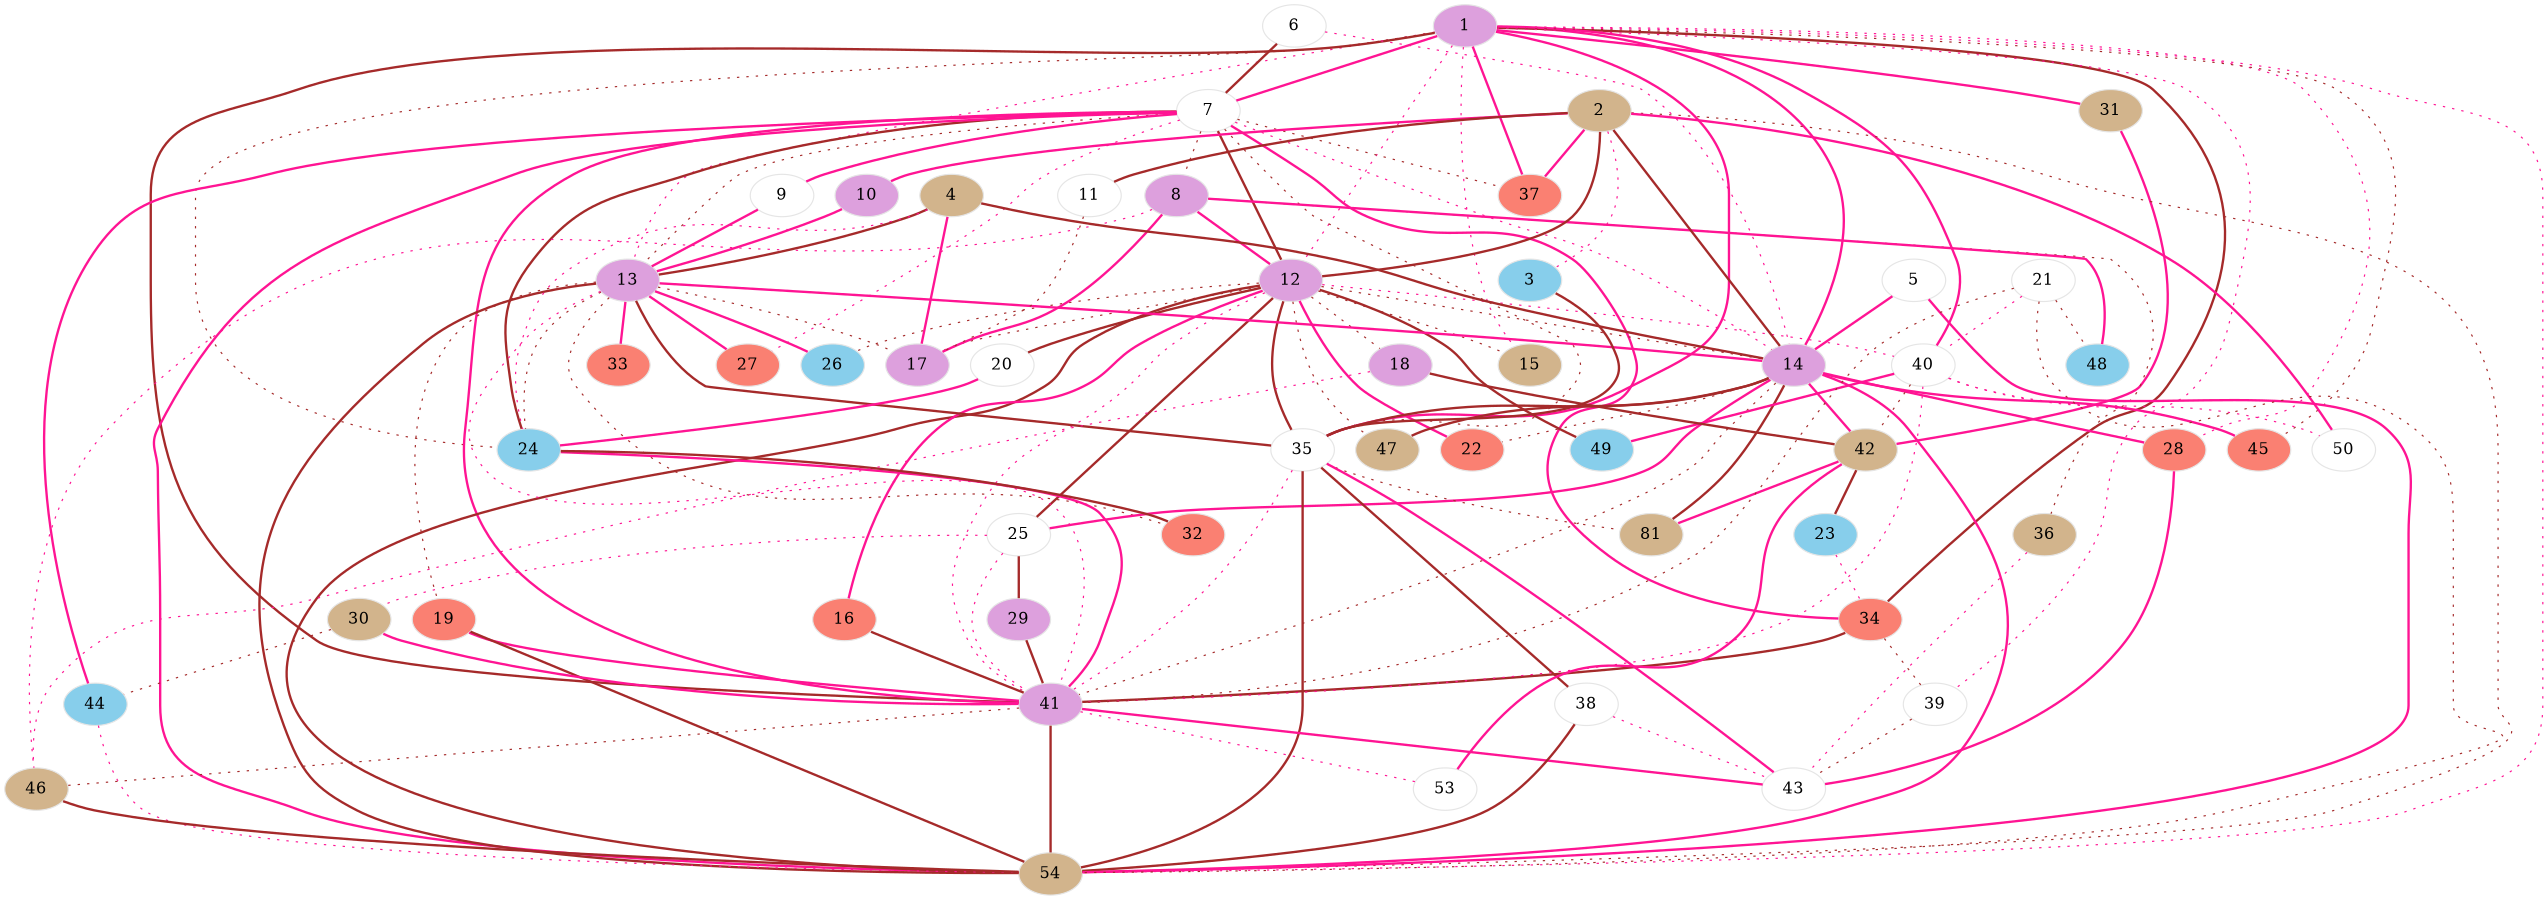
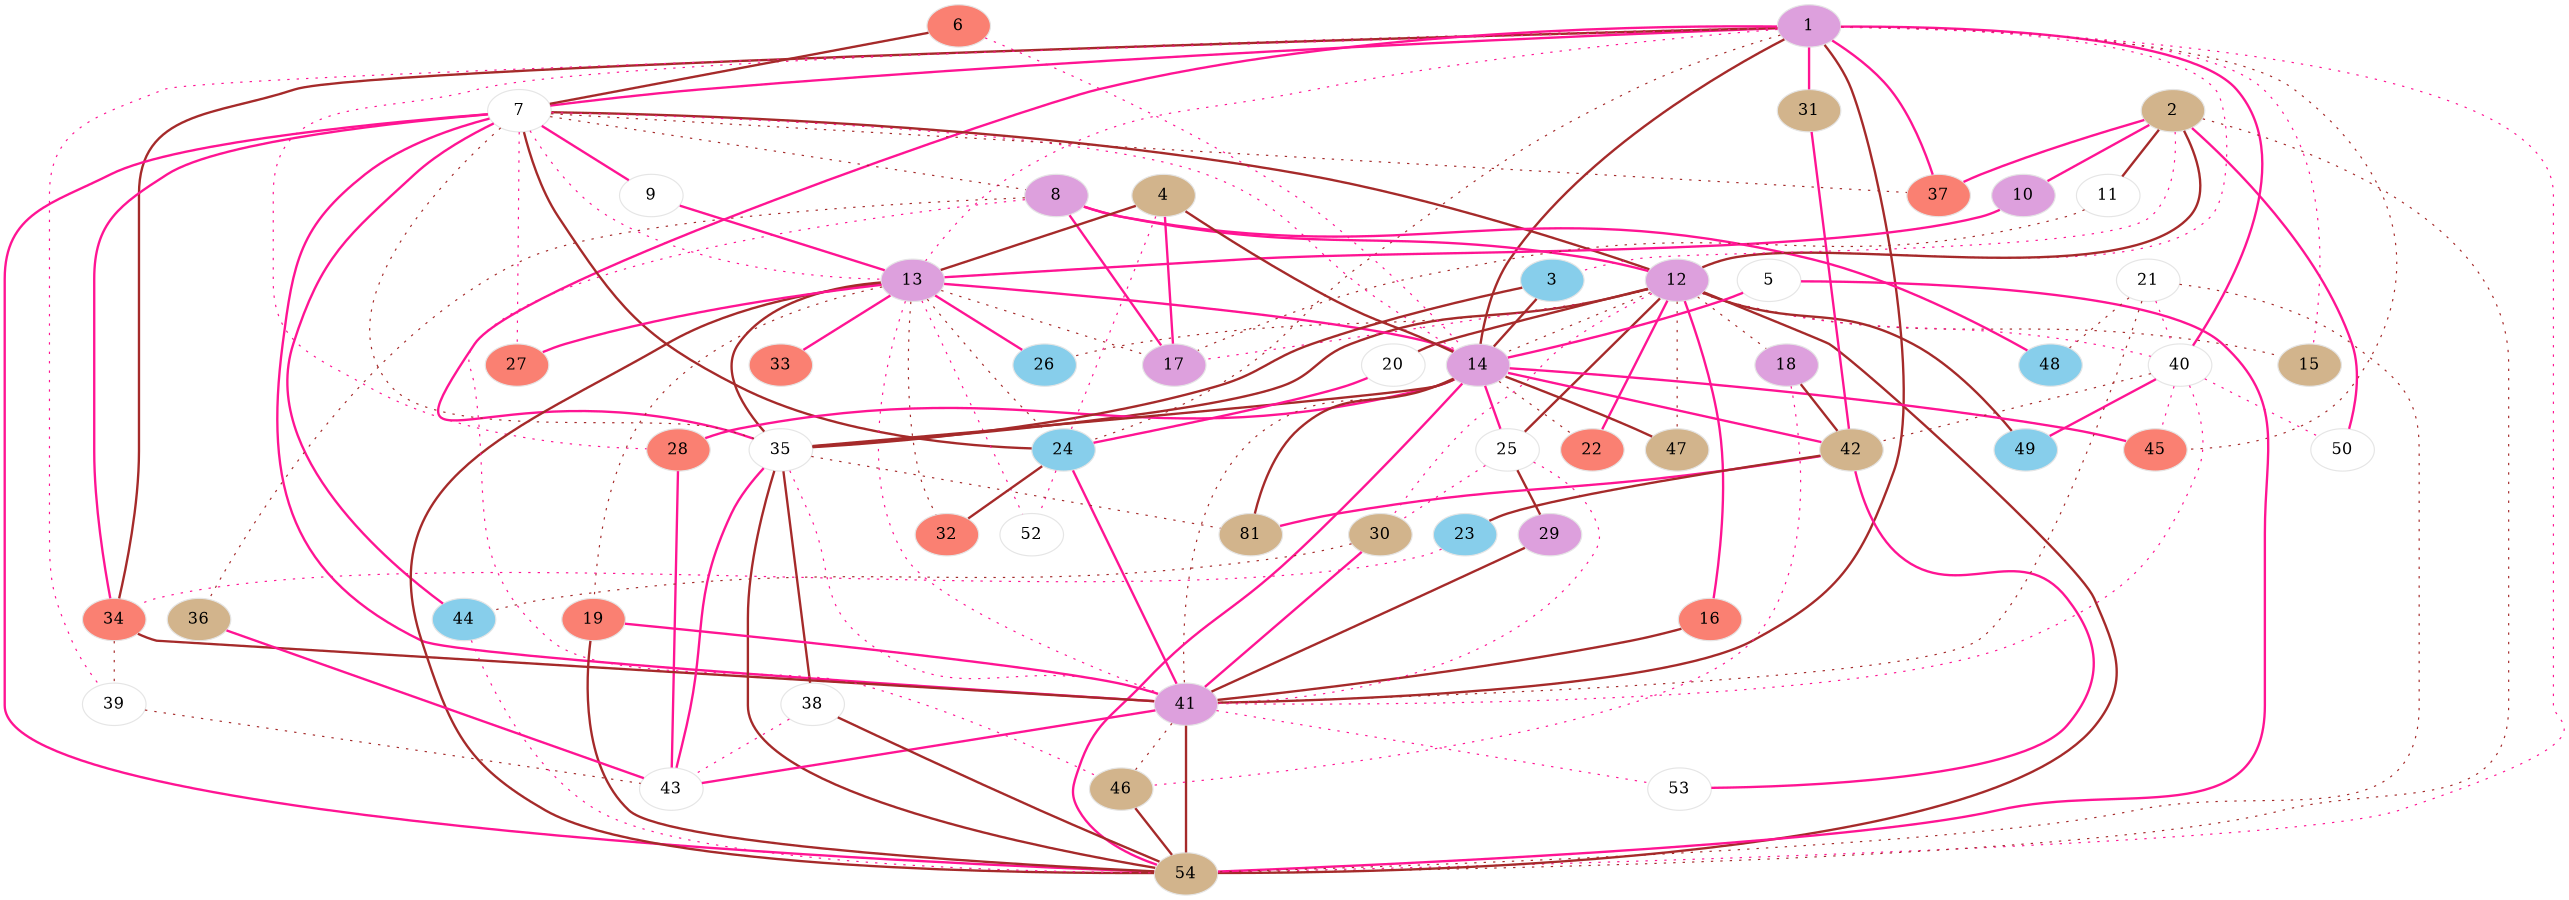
(1294, 26) -> (959, 26)
(1768, 96) -> (1600, 163)
(892, 140) -> (656, 239)
(1697, 238) -> (1507, 332)
(1084, 318) -> (1427, 327)
(1026, 454) -> (1506, 398)
none -> (1032, 535)
(1916, 659) -> (435, 704)
